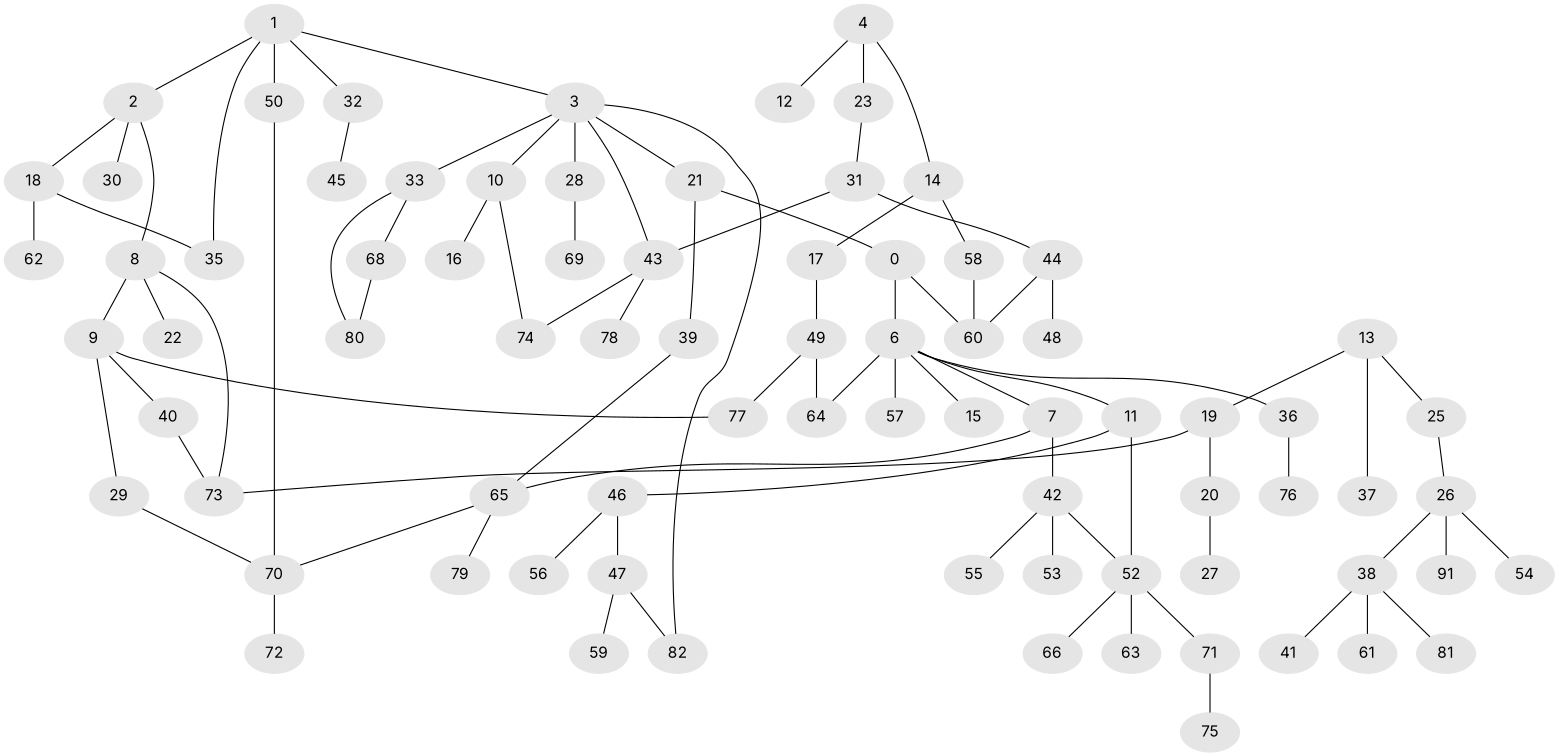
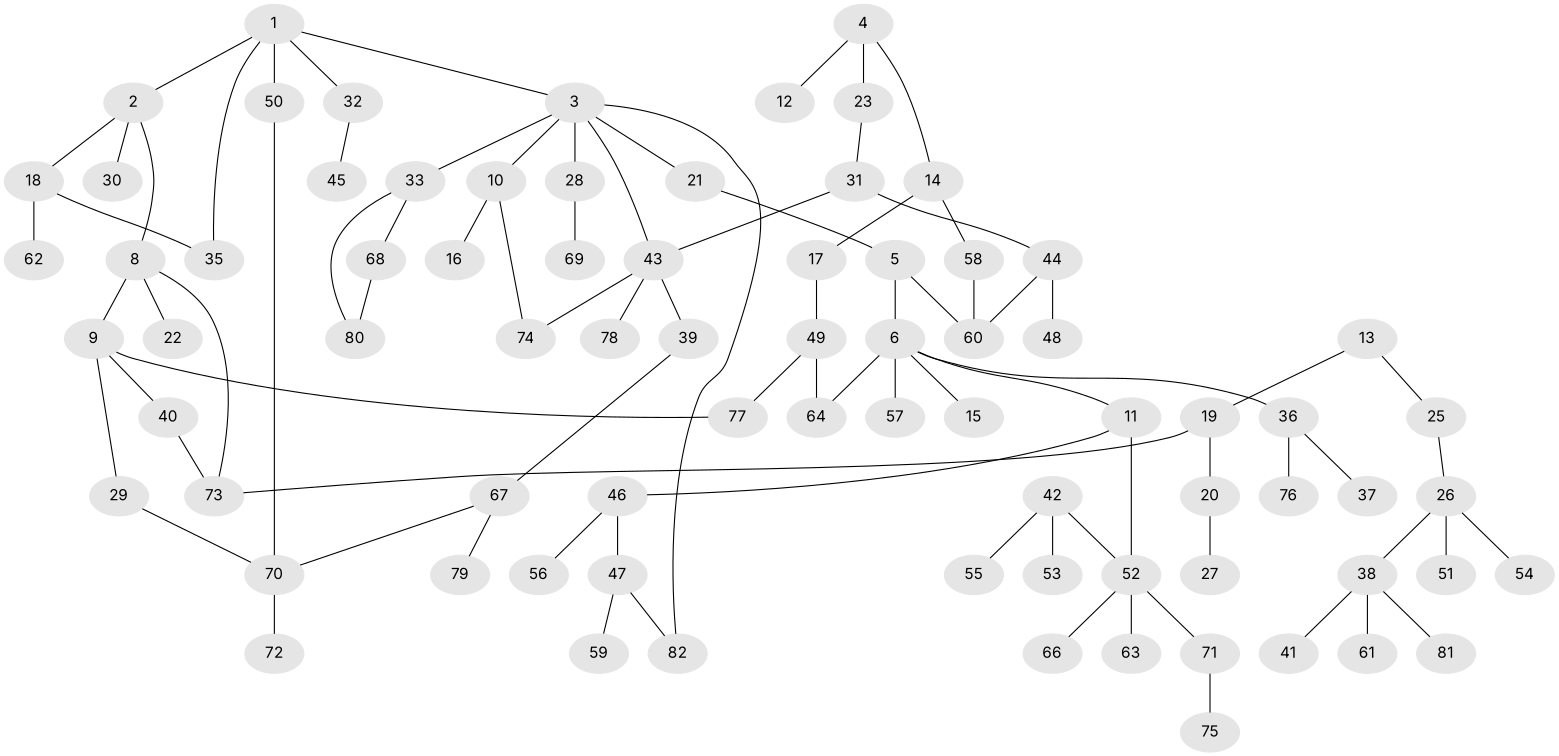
(694, 260) -> (671, 300)
(895, 260) -> (895, 260)
(1053, 418) -> none
(1367, 418) -> (1328, 457)
(500, 496) -> (500, 496)
(1446, 575) -> (1446, 575)
